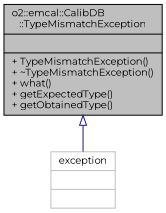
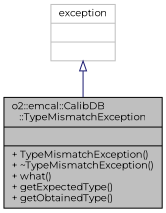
(83, 139) -> (83, 84)
